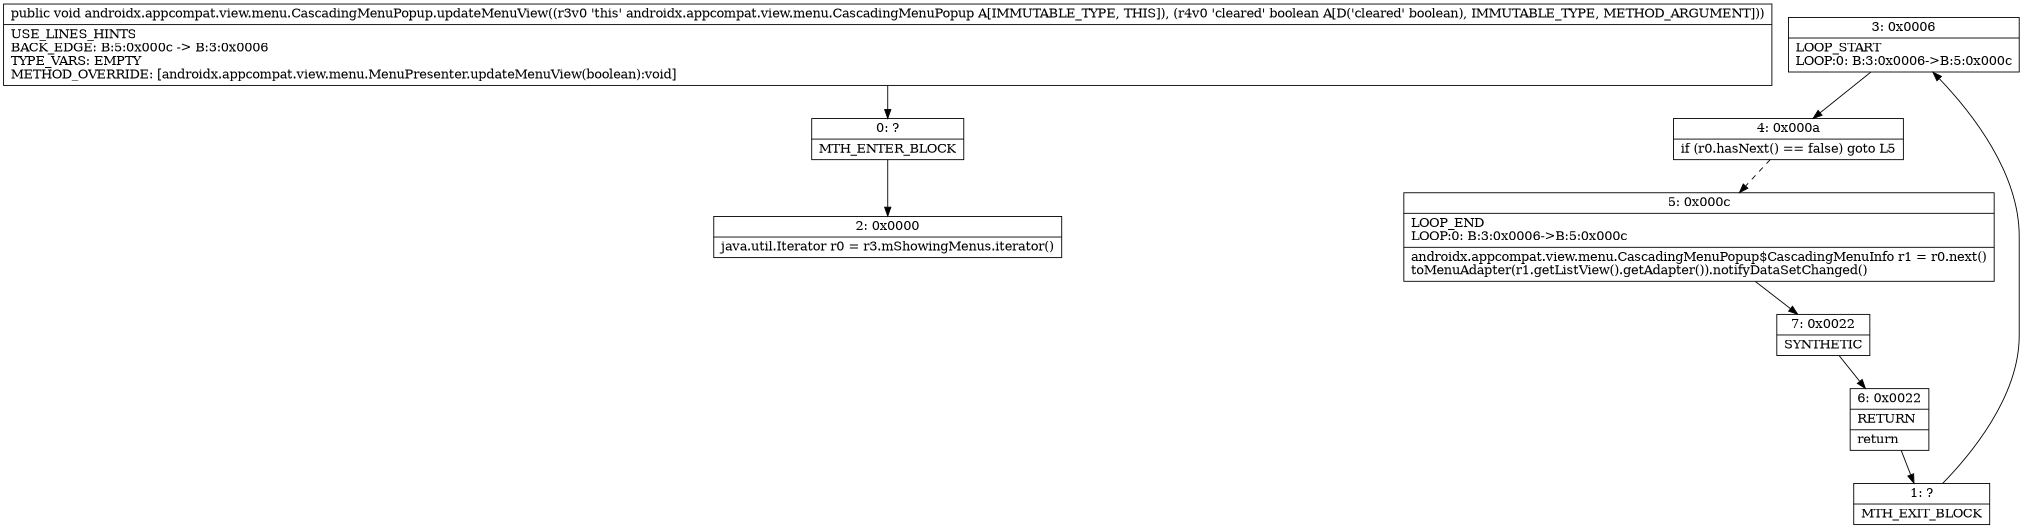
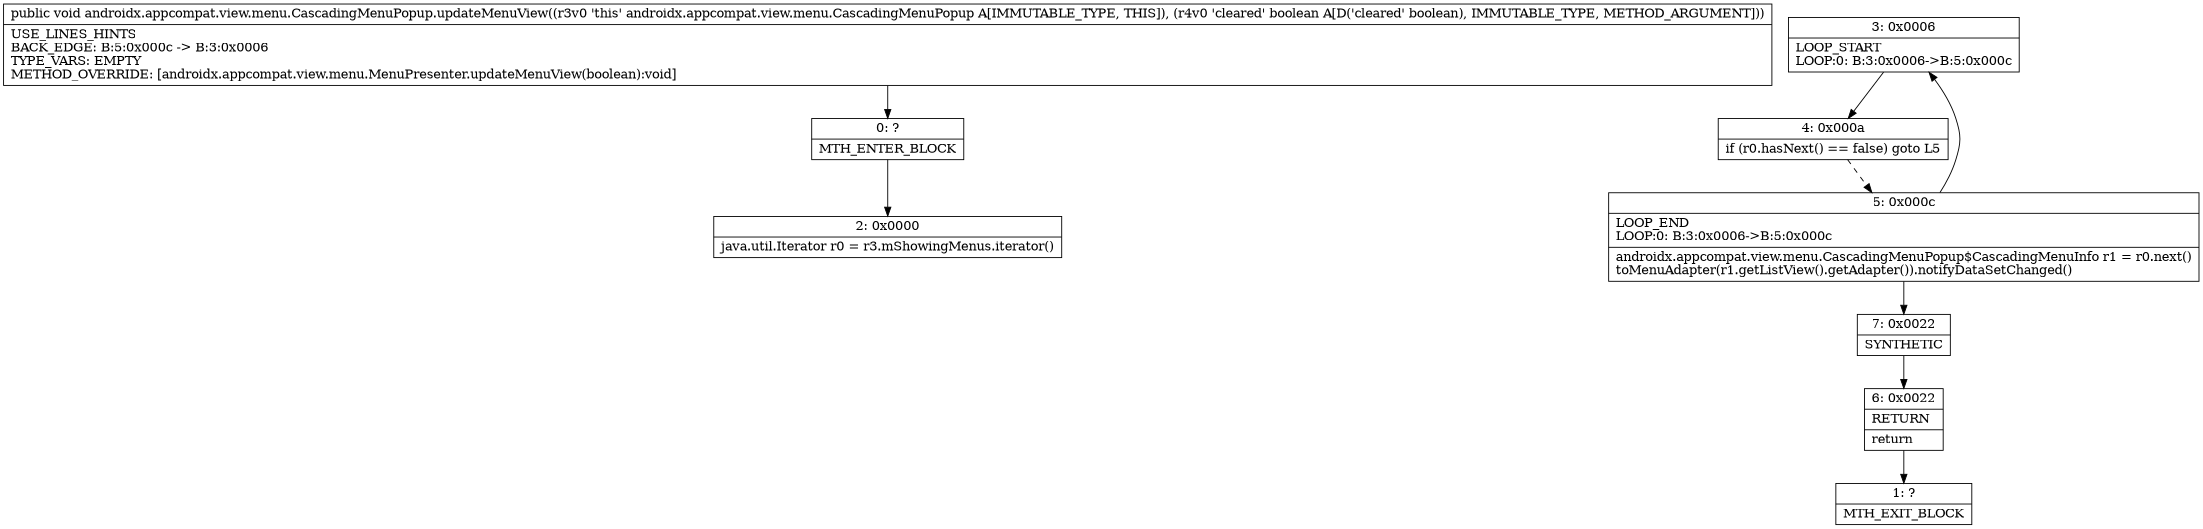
(2019, 281) -> (1960, 135)
